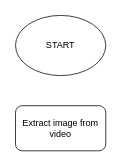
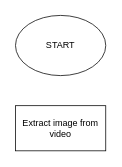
(60, 128) -> (60, 128)
